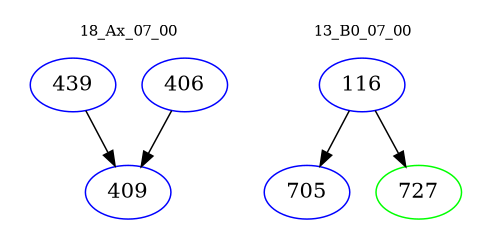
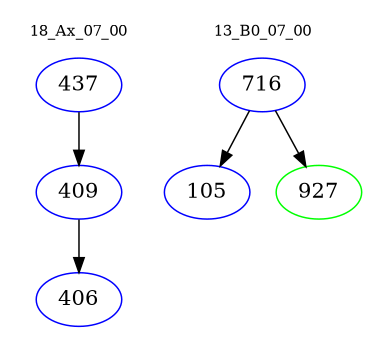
(73, 85) -> (79, 85)
(362, 85) -> (262, 85)
(160, 132) -> (79, 239)
(307, 192) -> (207, 192)
(419, 192) -> (319, 192)
